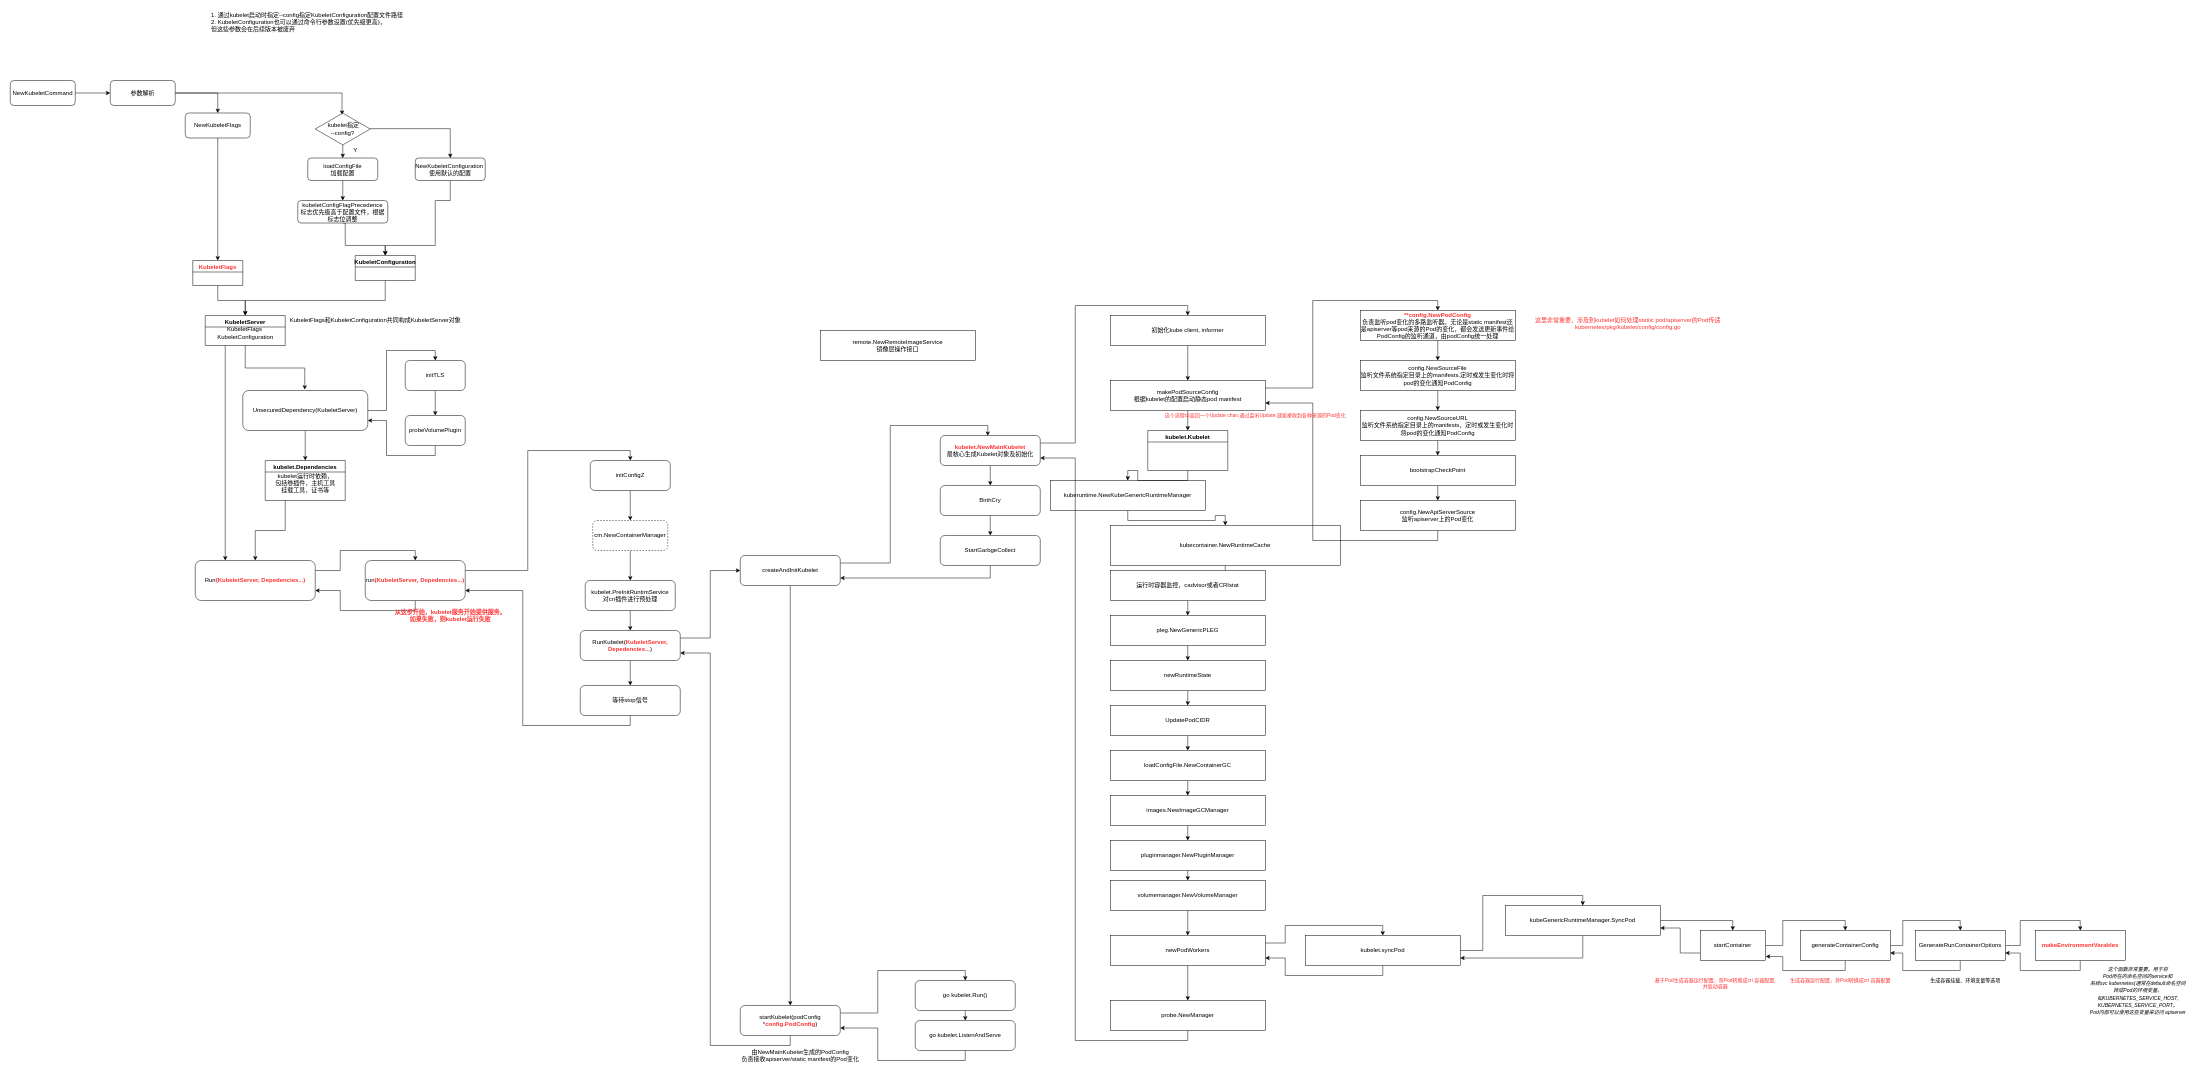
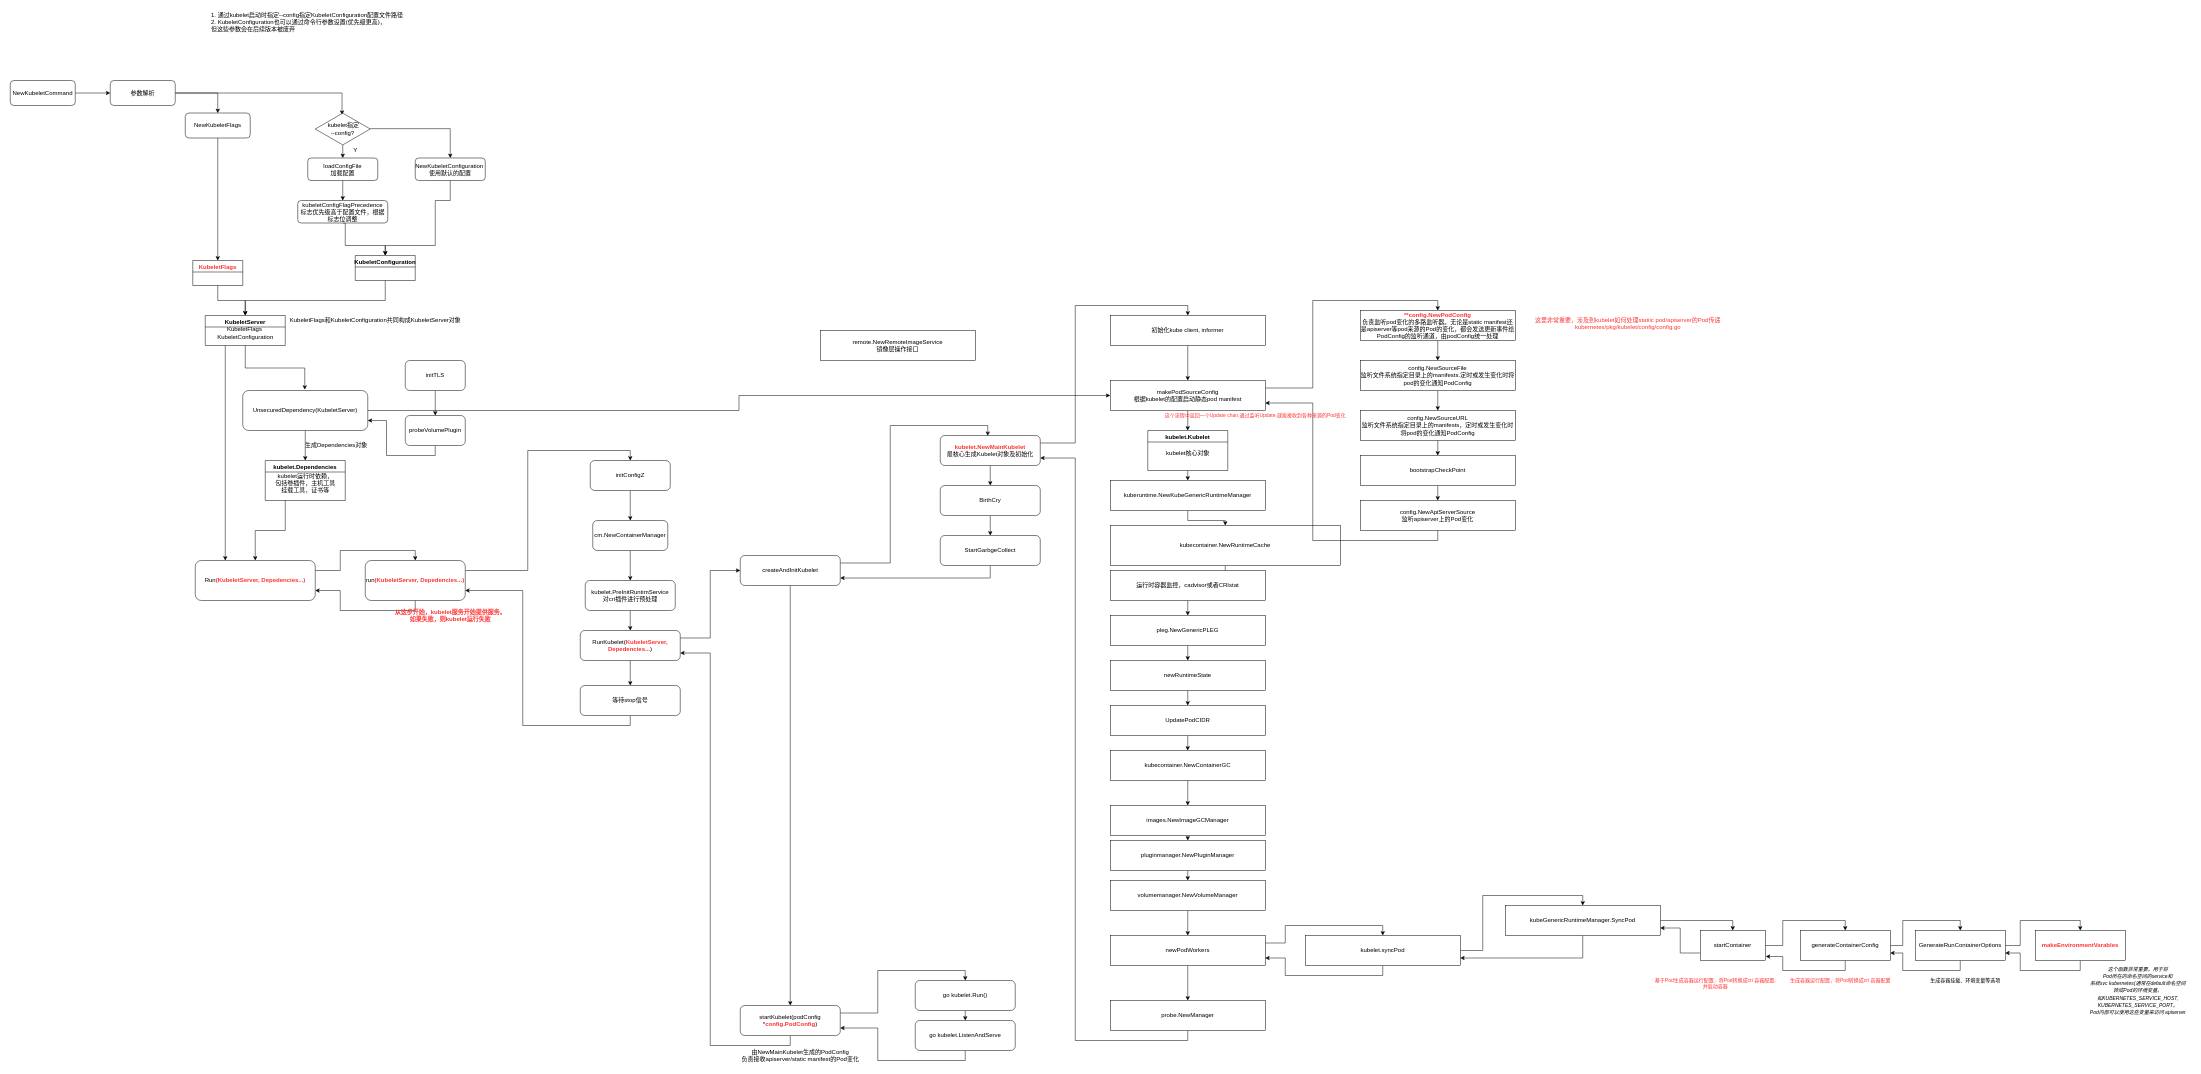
(387, 354) -> (738, 410)
none -> (335, 445)
none -> (1188, 453)
(1128, 495) -> (1188, 495)
(630, 535) -> (630, 535)
(1188, 765) -> (1188, 765)
(1188, 810) -> (1188, 820)
